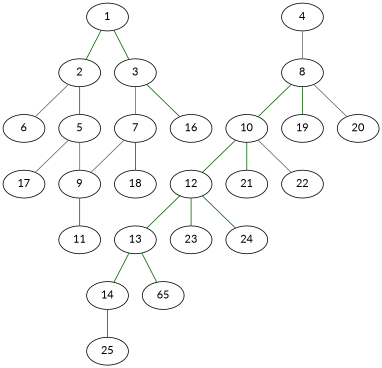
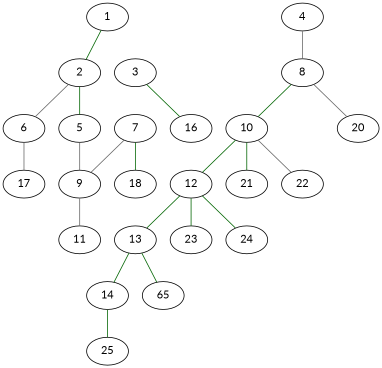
(121, 45) -> none
(135, 101) -> none
(302, 128) -> none
(52, 156) -> (24, 156)
(80, 212) -> (80, 212)
